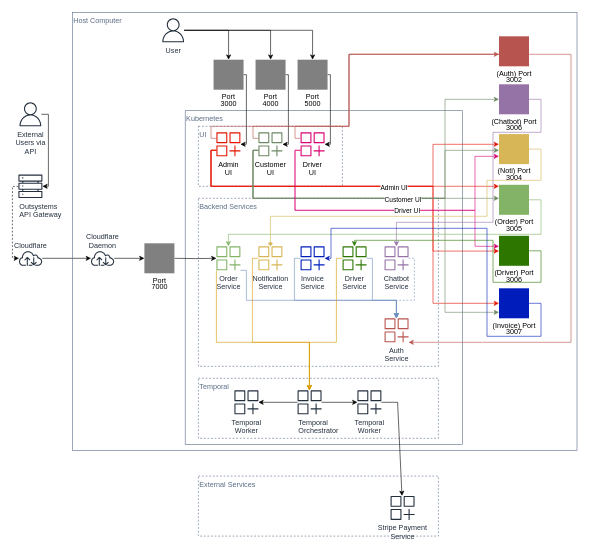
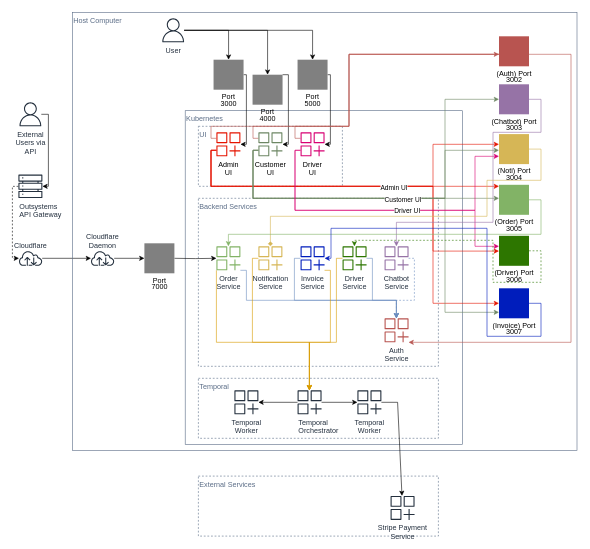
(270, 75) -> (267, 90)
(514, 127) -> (514, 127)
(490, 240) -> (490, 240)
none -> (330, 302)
